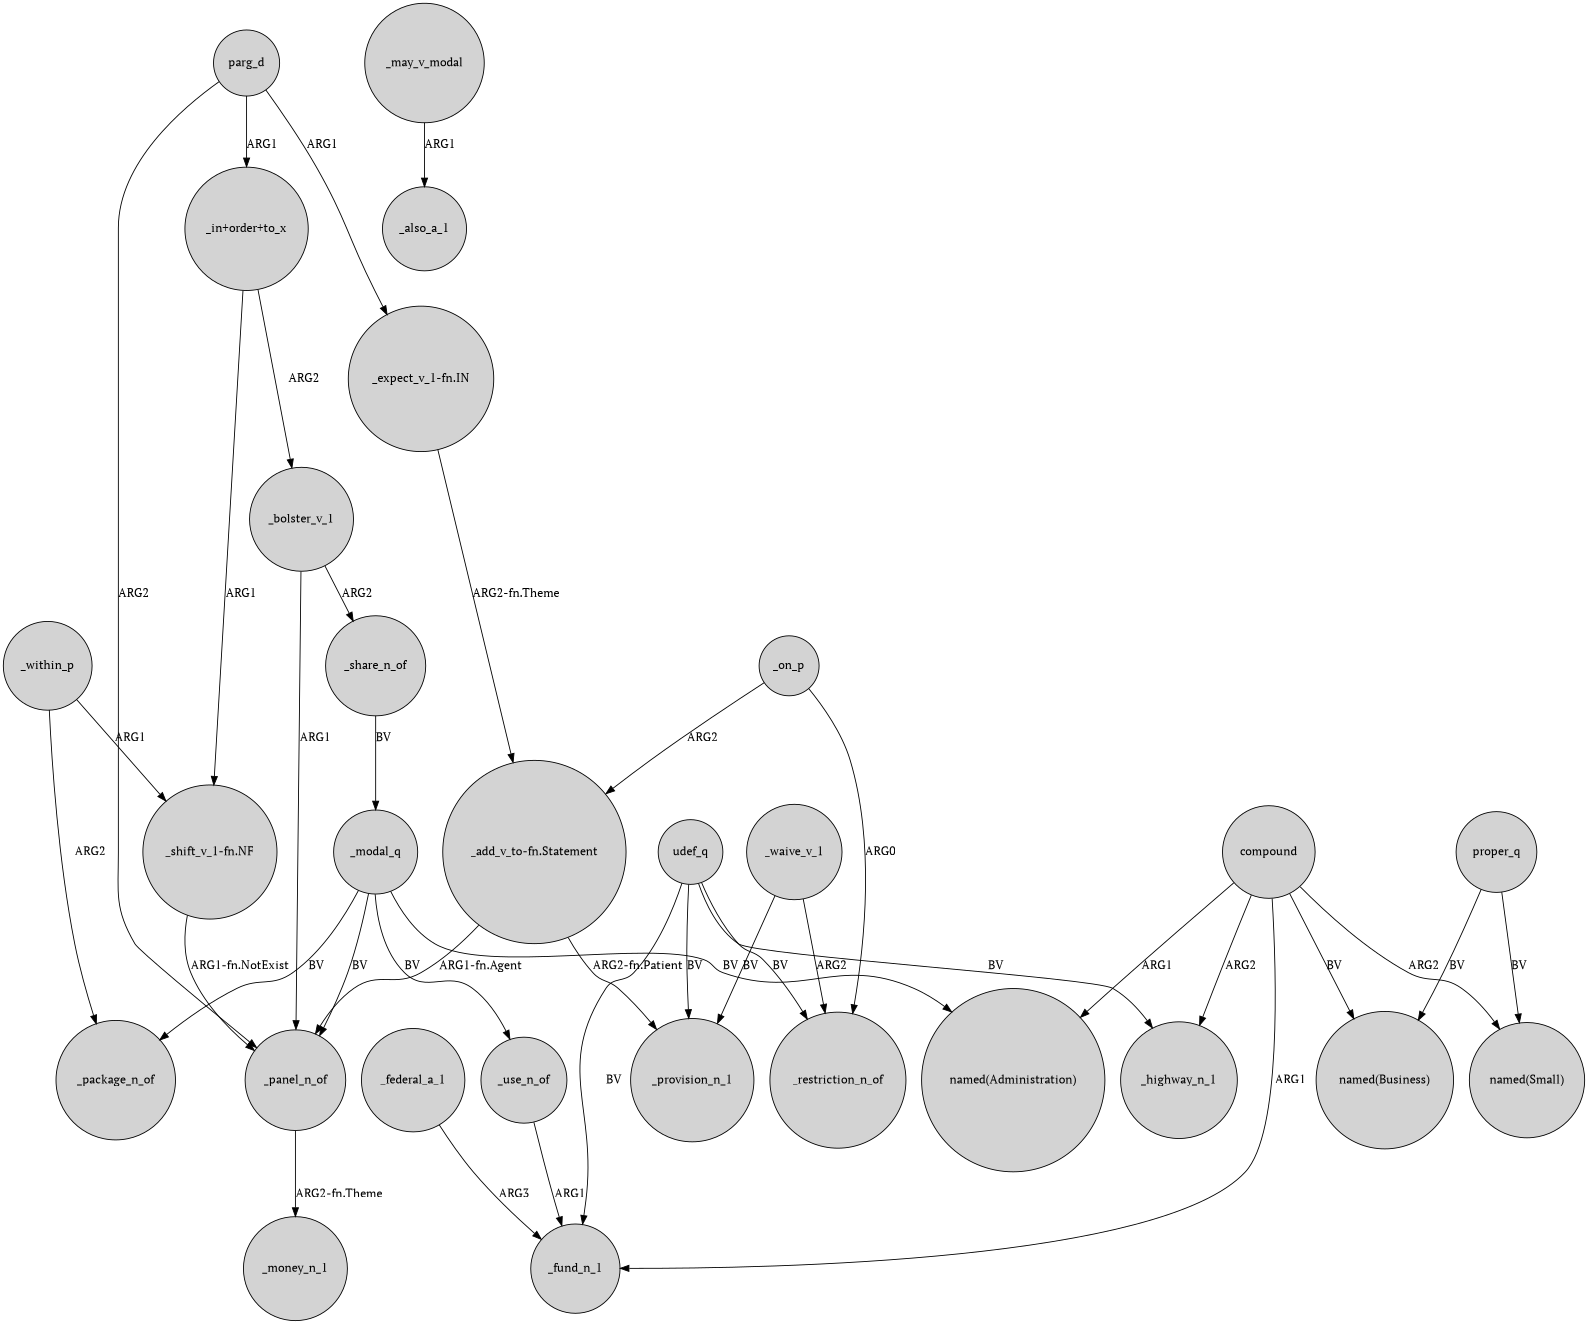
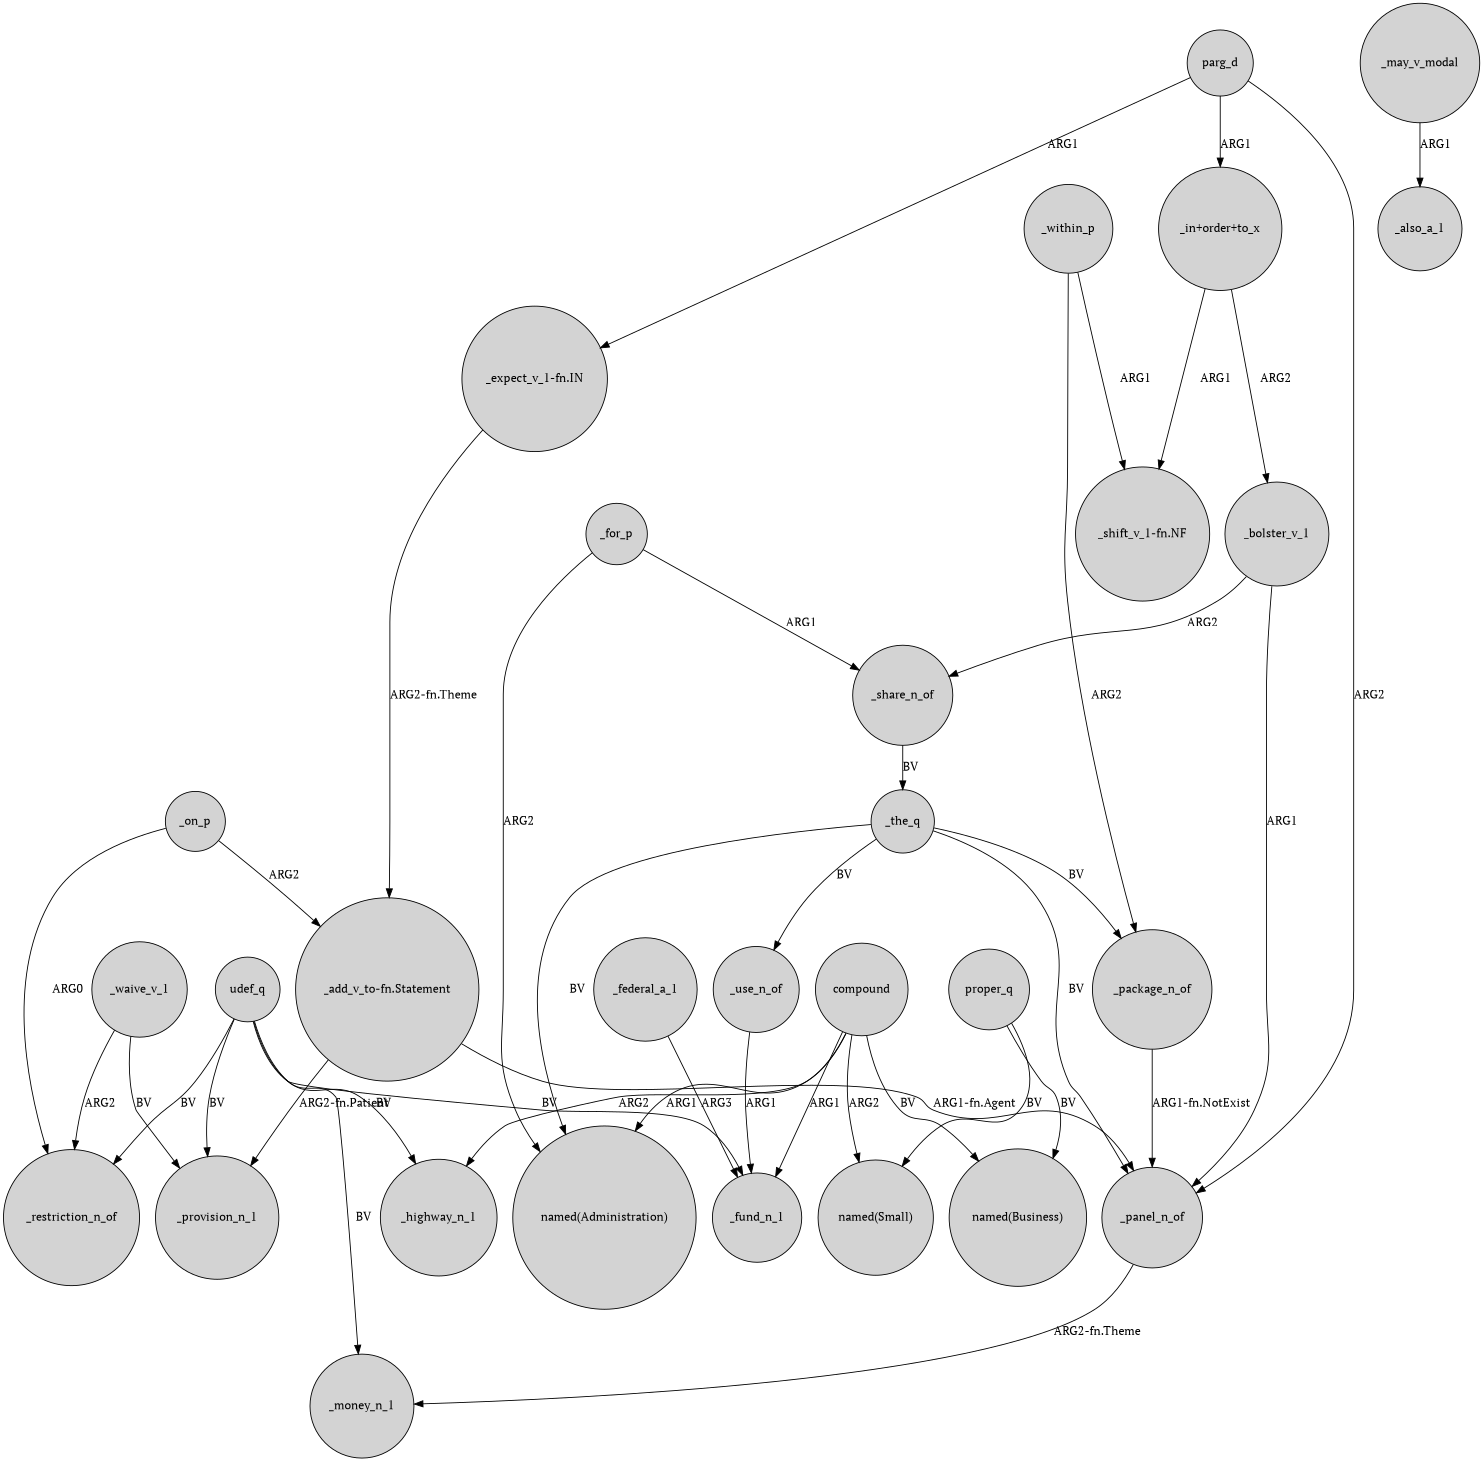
none -> (617, 534)
(376, 852) -> (903, 821)
(198, 988) -> (1152, 1104)
none -> (343, 1160)
